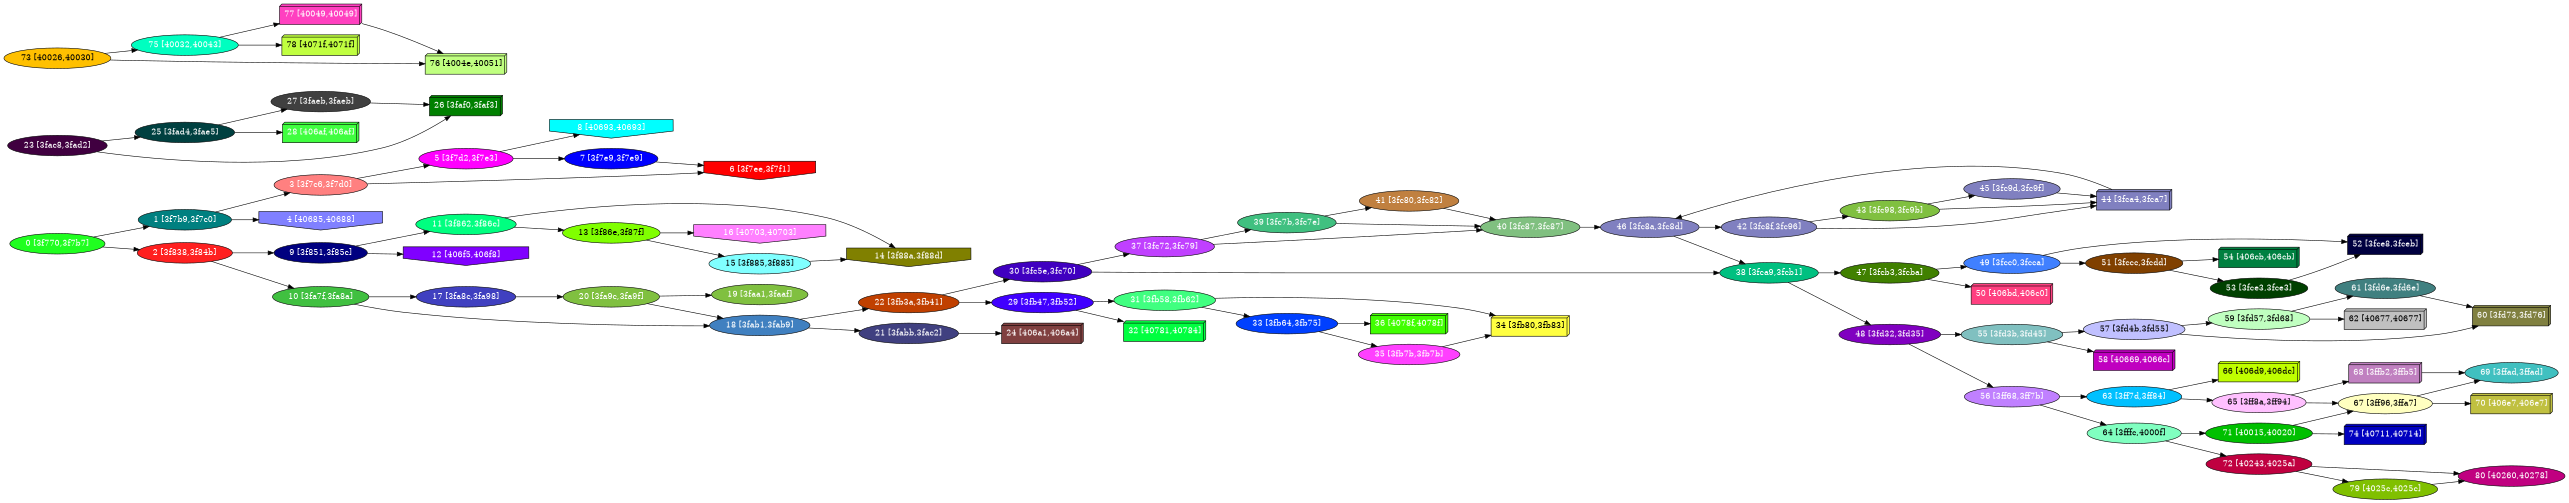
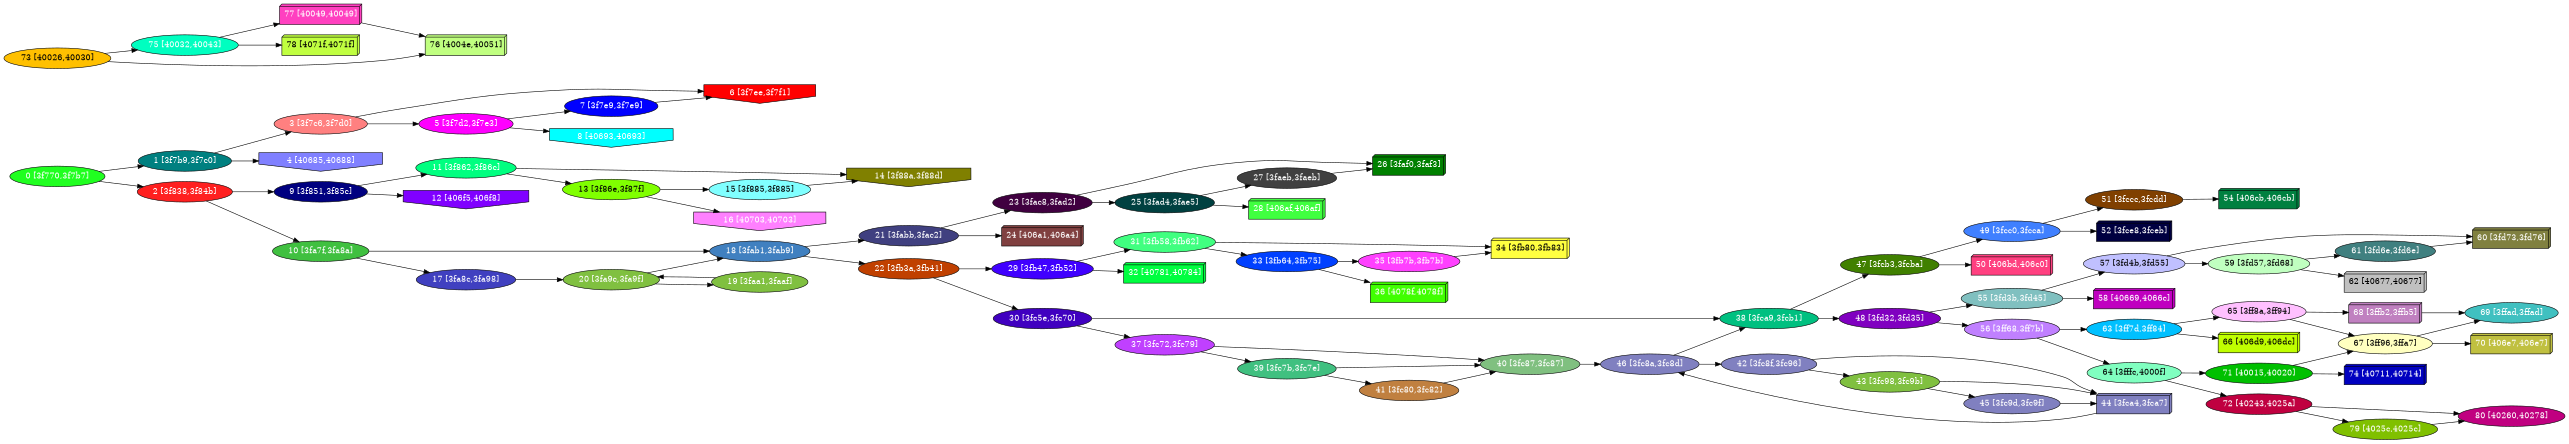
none -> (973, 220)
none -> (690, 277)
(2259, 288) -> none
